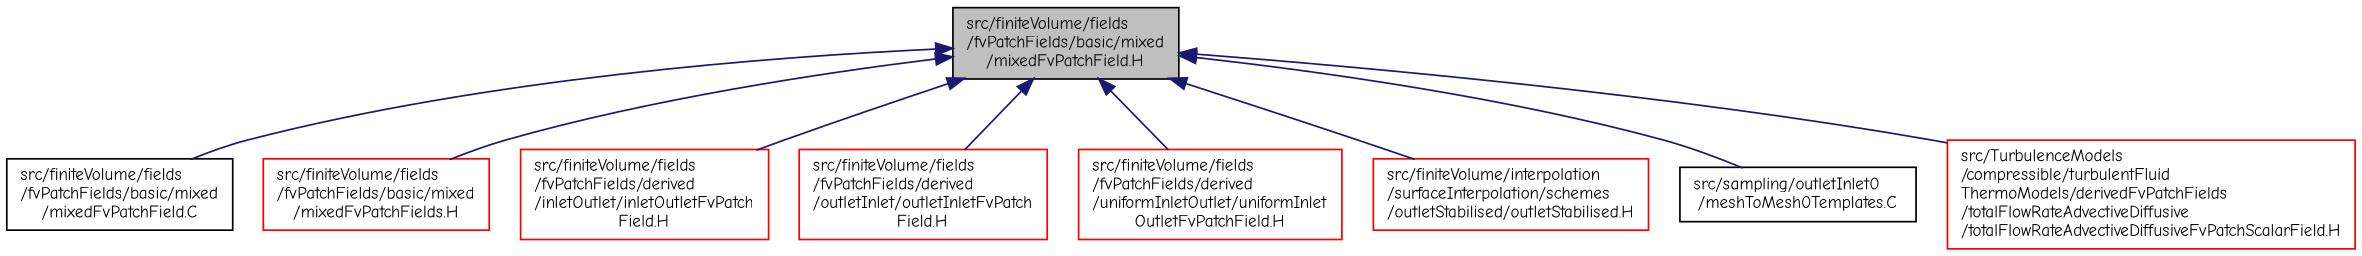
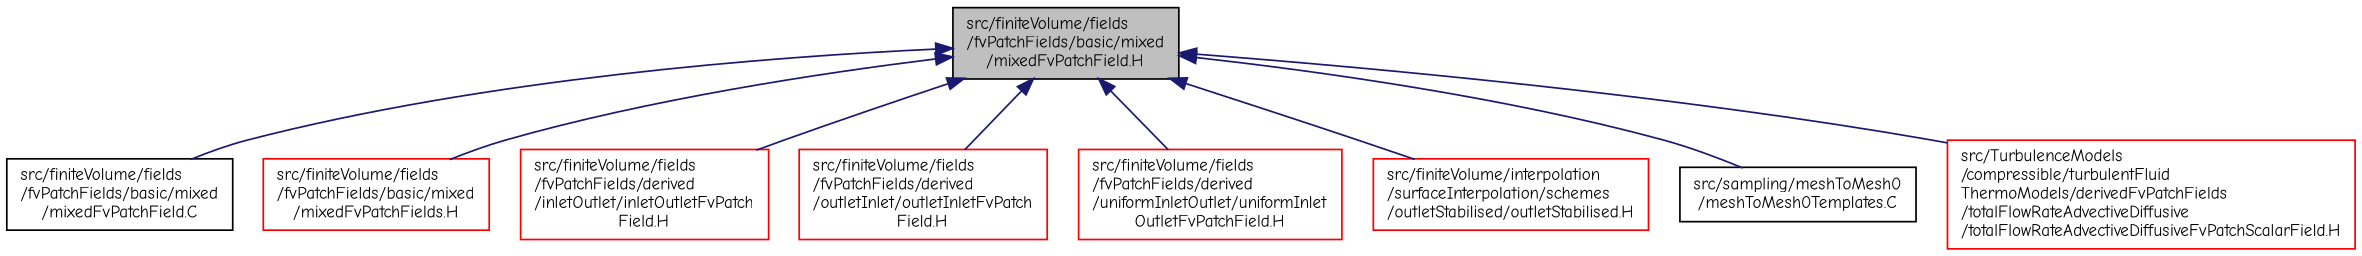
(1798, 194) -> (1798, 194)
